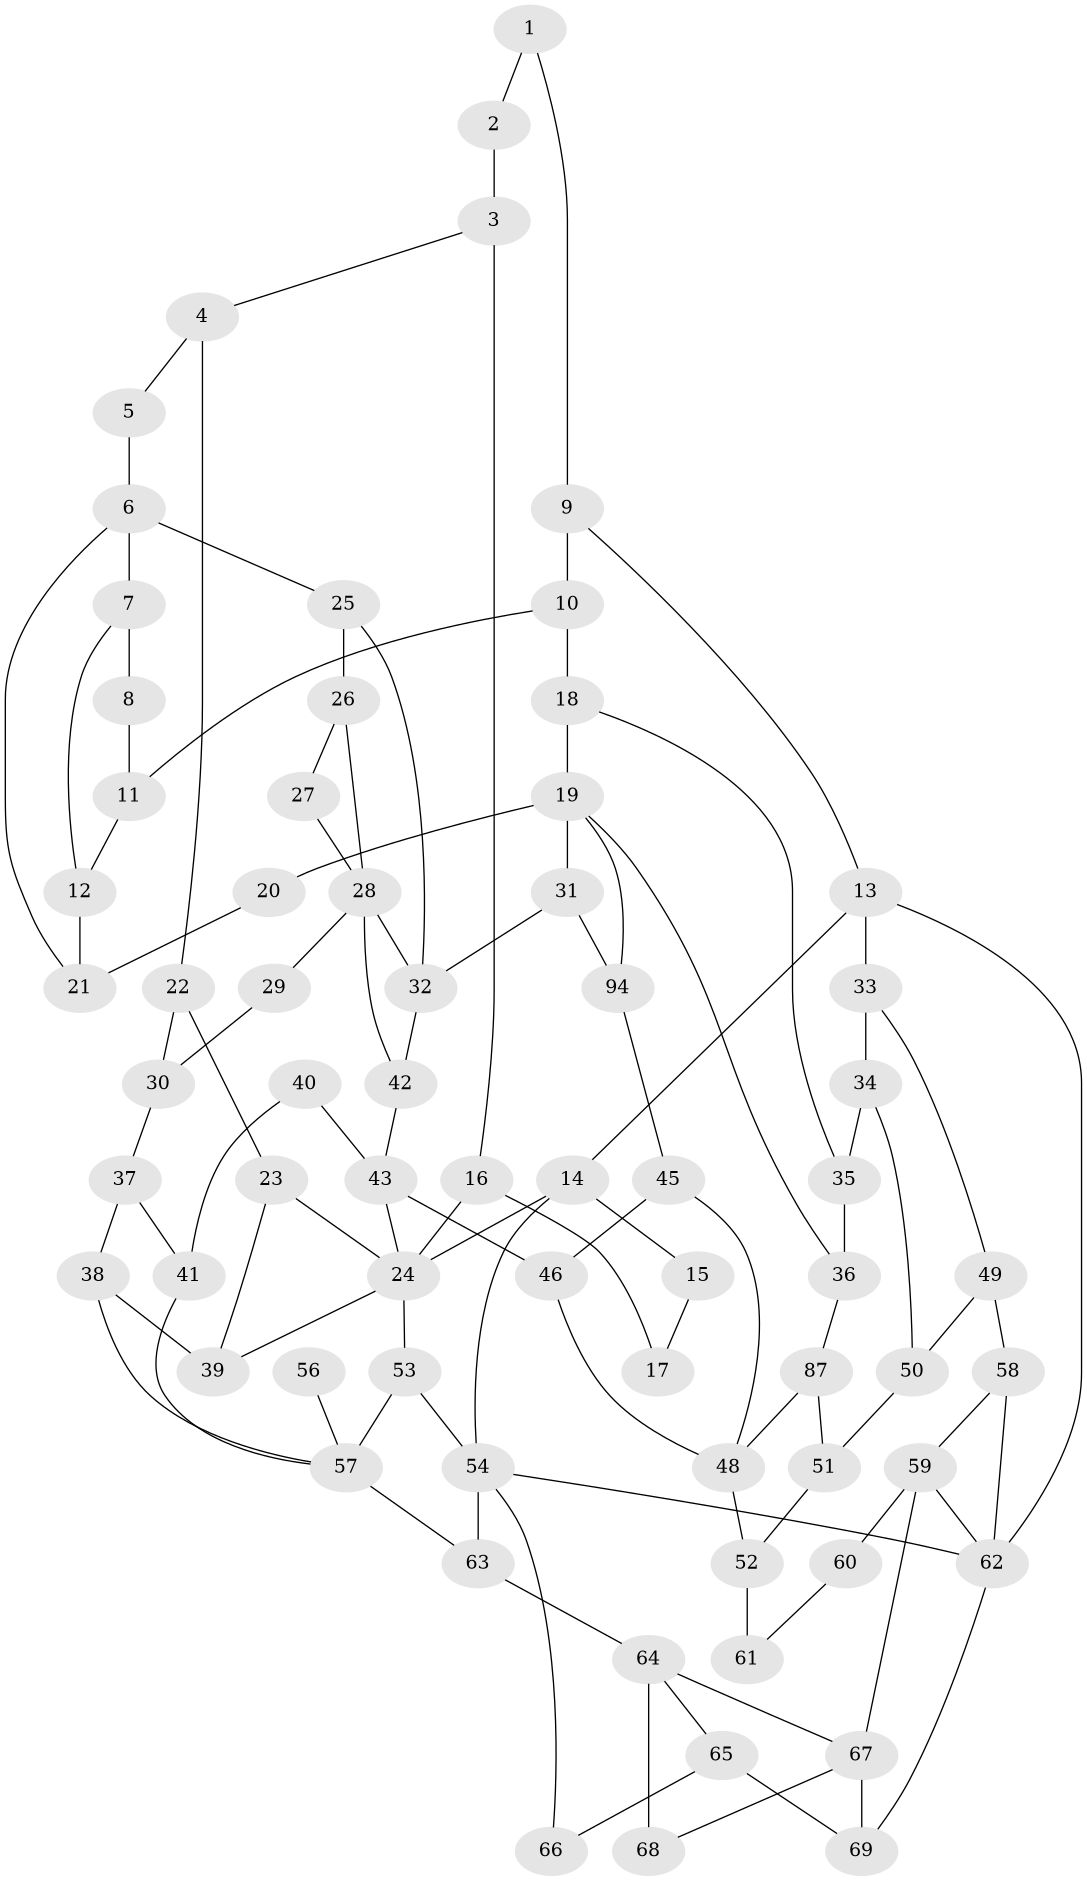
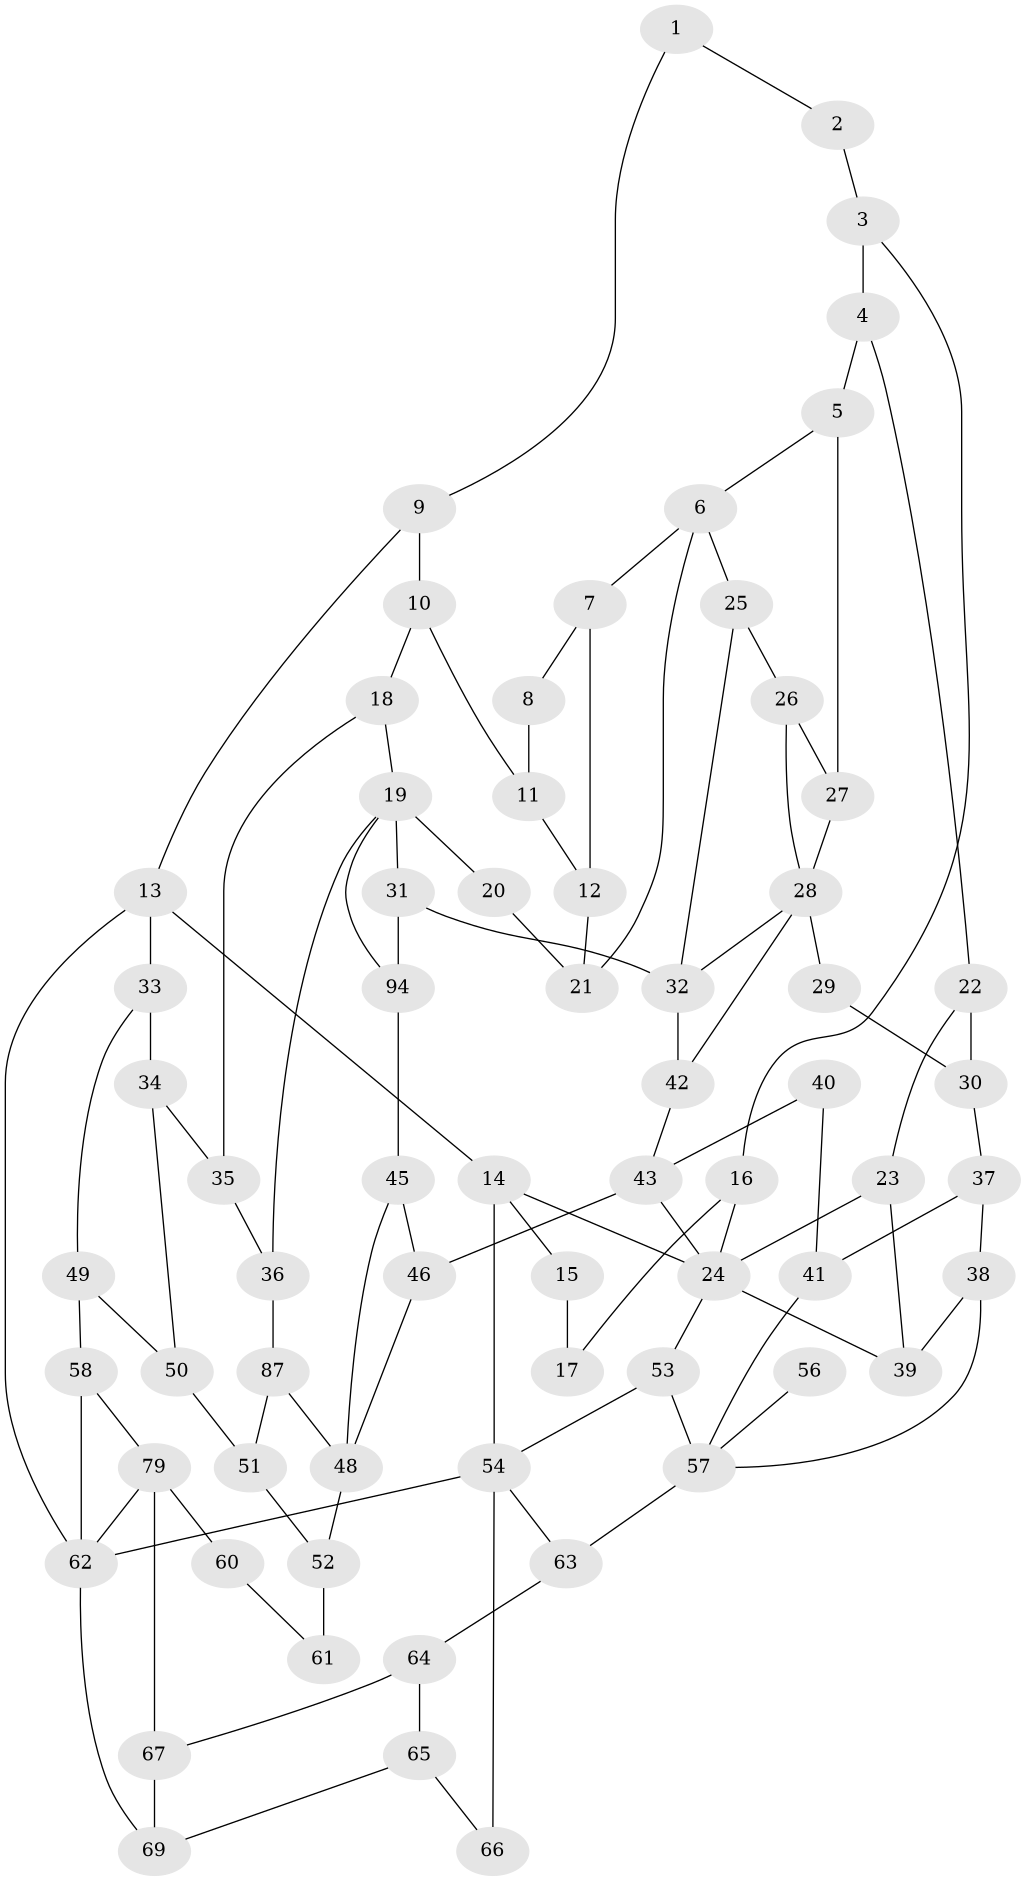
none -> (838, 604)
(920, 1468) -> (155, 1468)
(649, 1851) -> none
